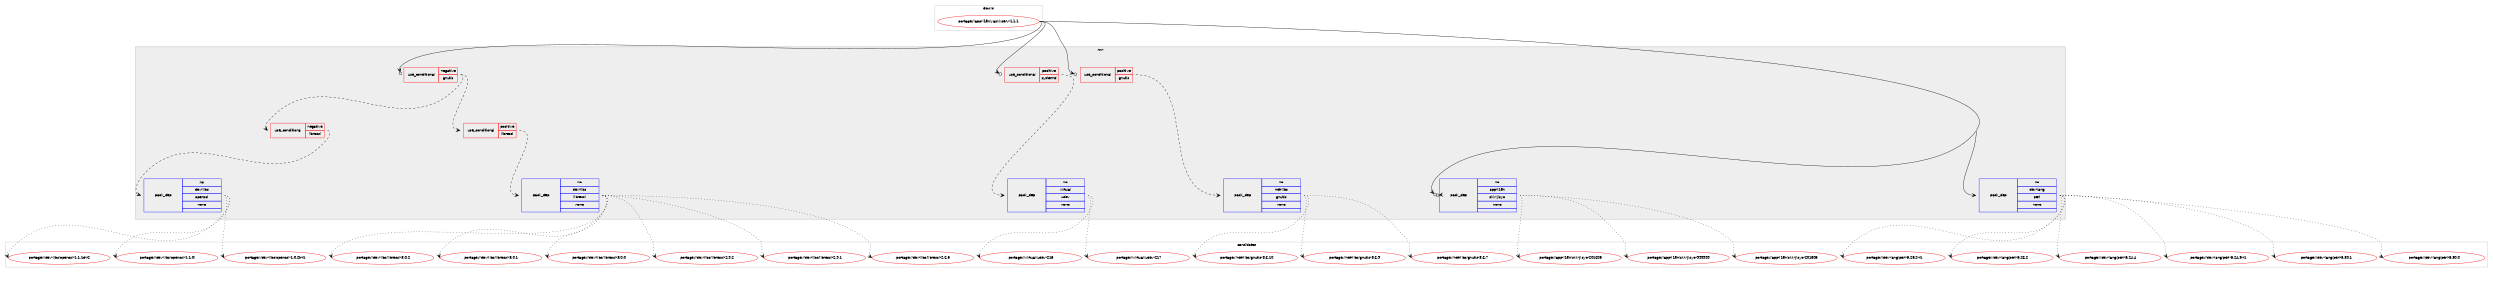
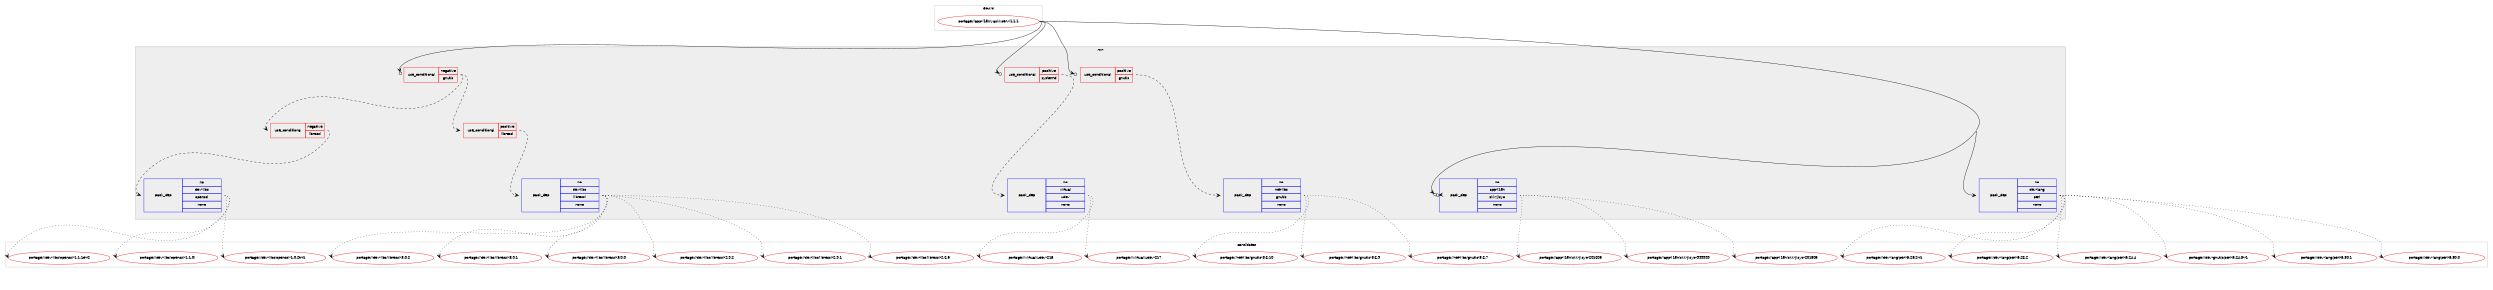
(2218, 258) -> (2218, 258)
